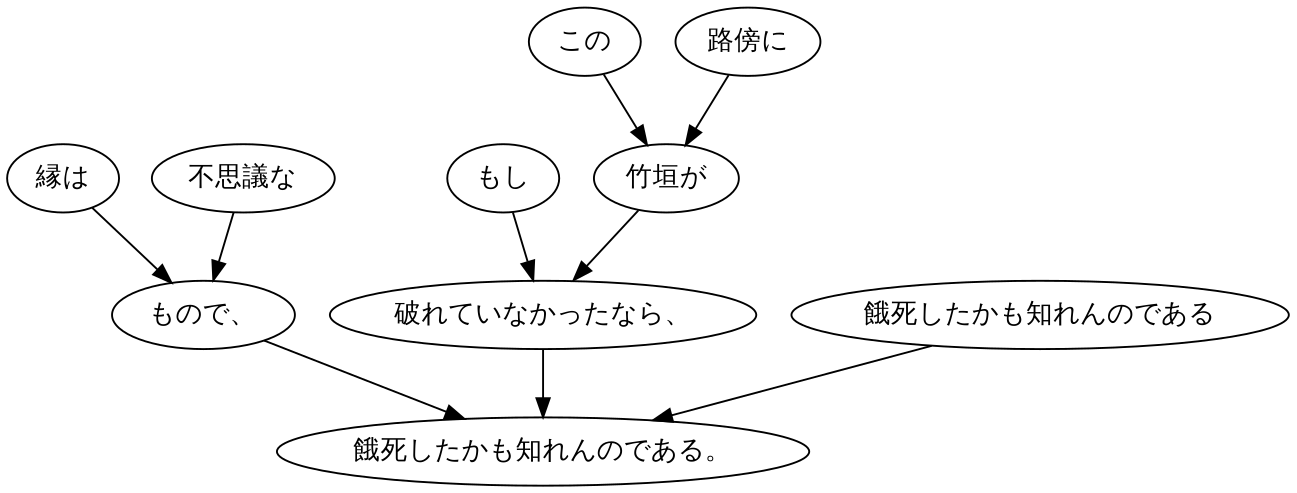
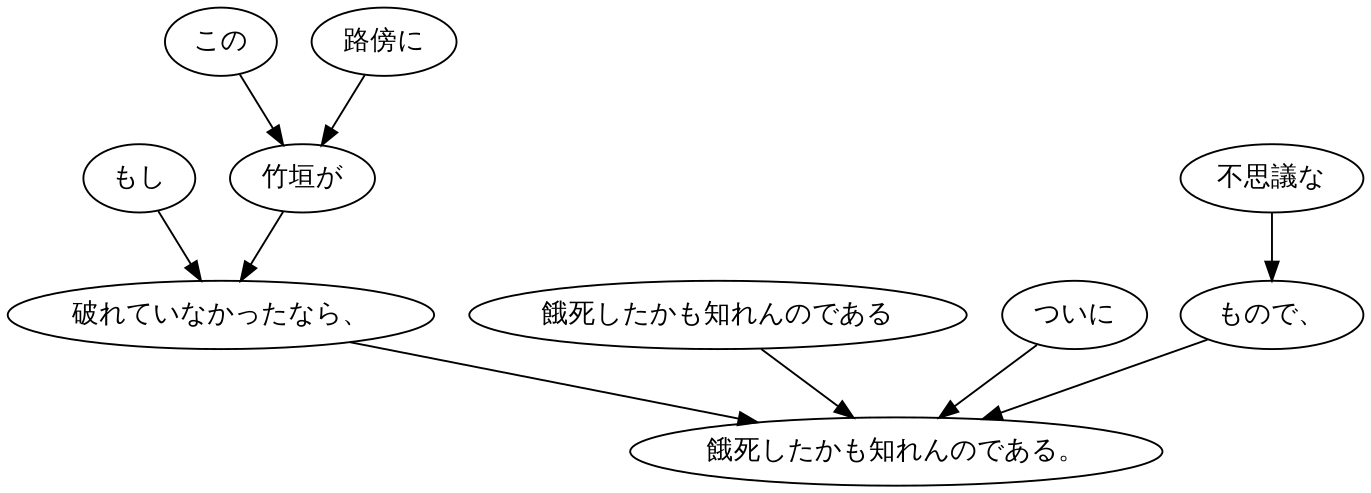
(63, 178) -> none
none -> (1075, 315)
